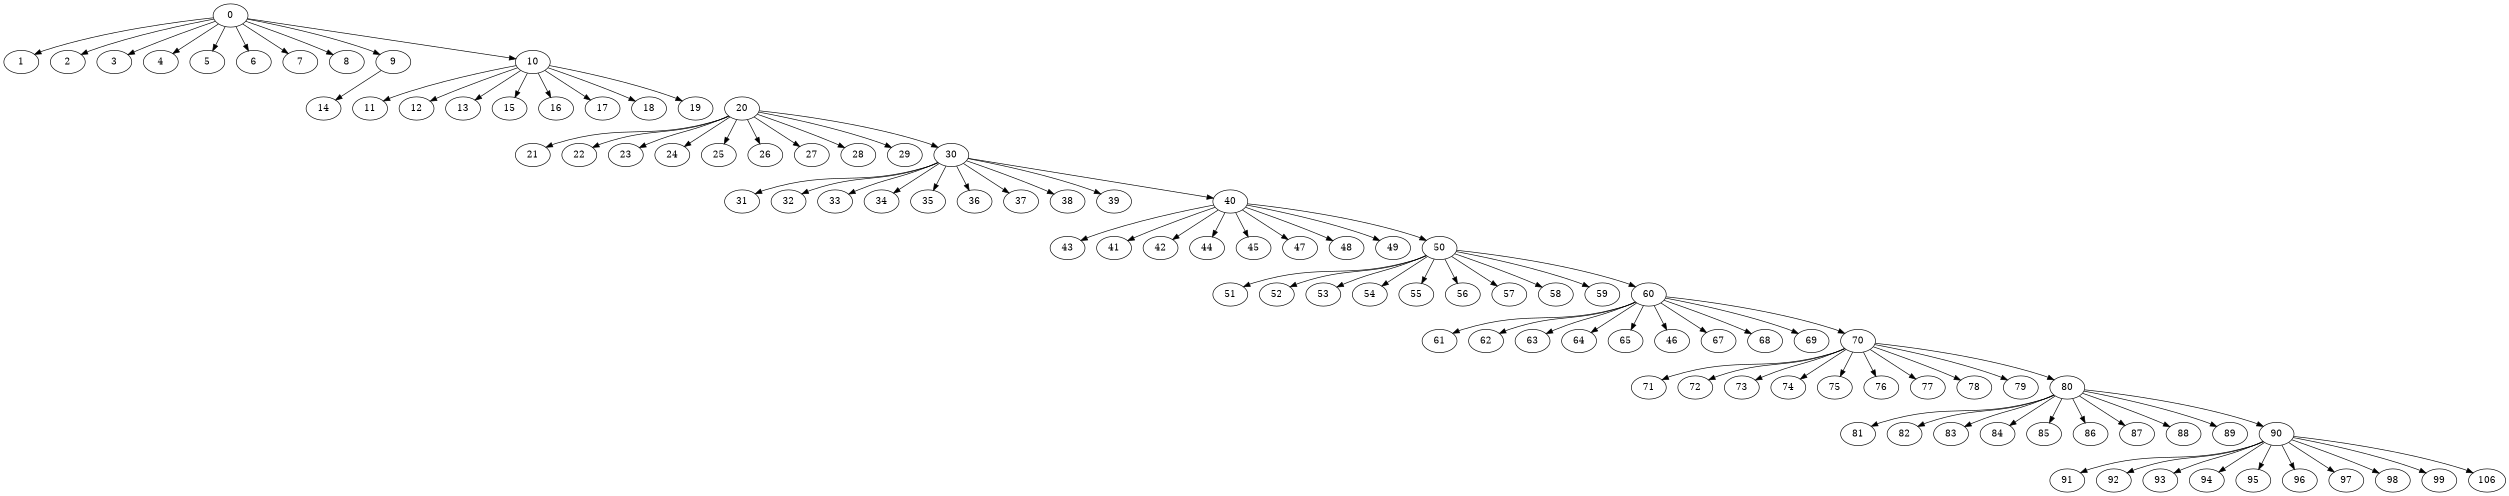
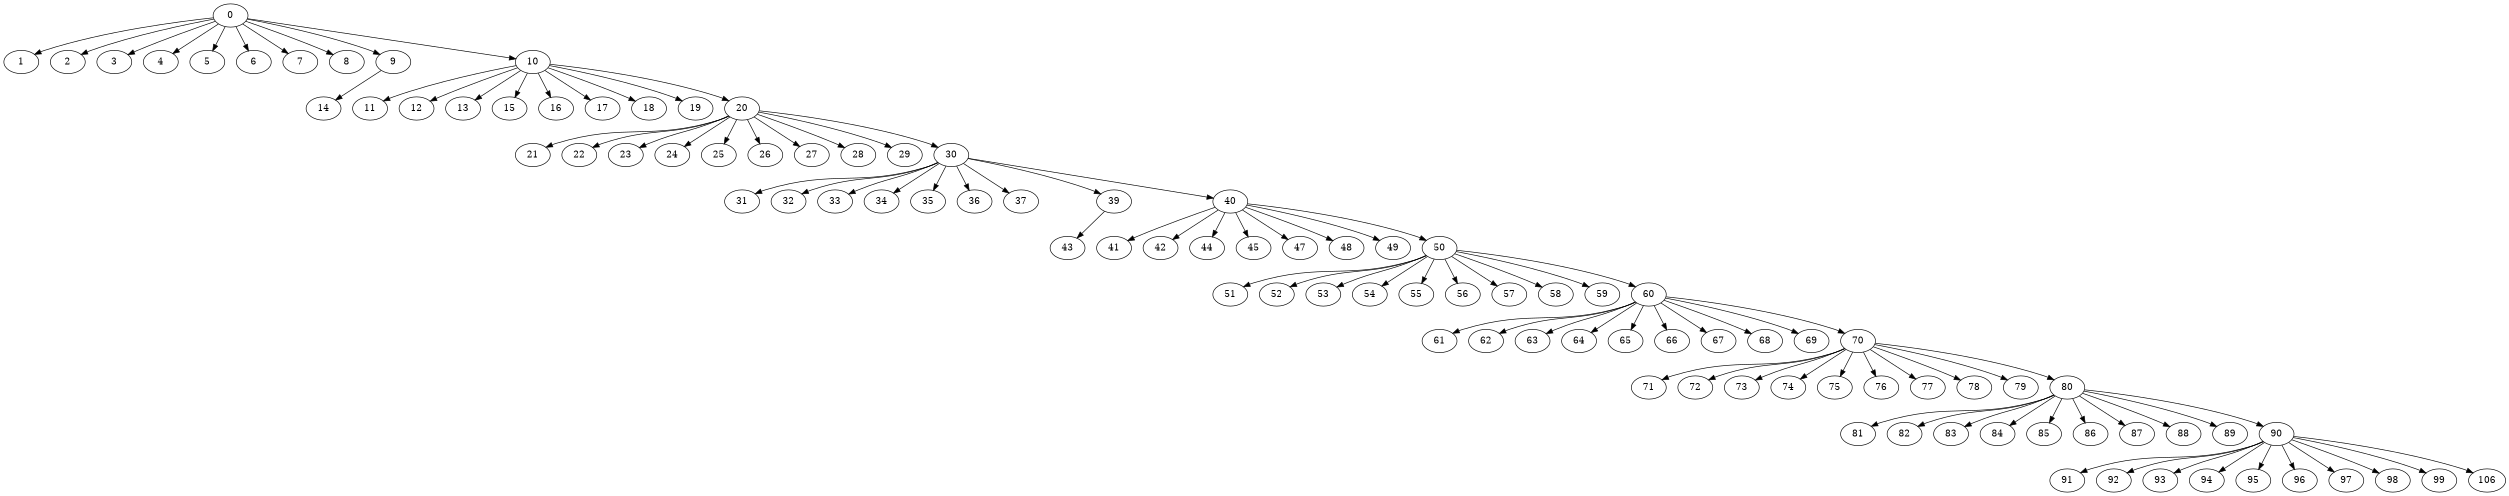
none -> (637, 77)
(1068, 202) -> none
(1150, 219) -> (1093, 222)
(1672, 341) -> (1672, 341)
